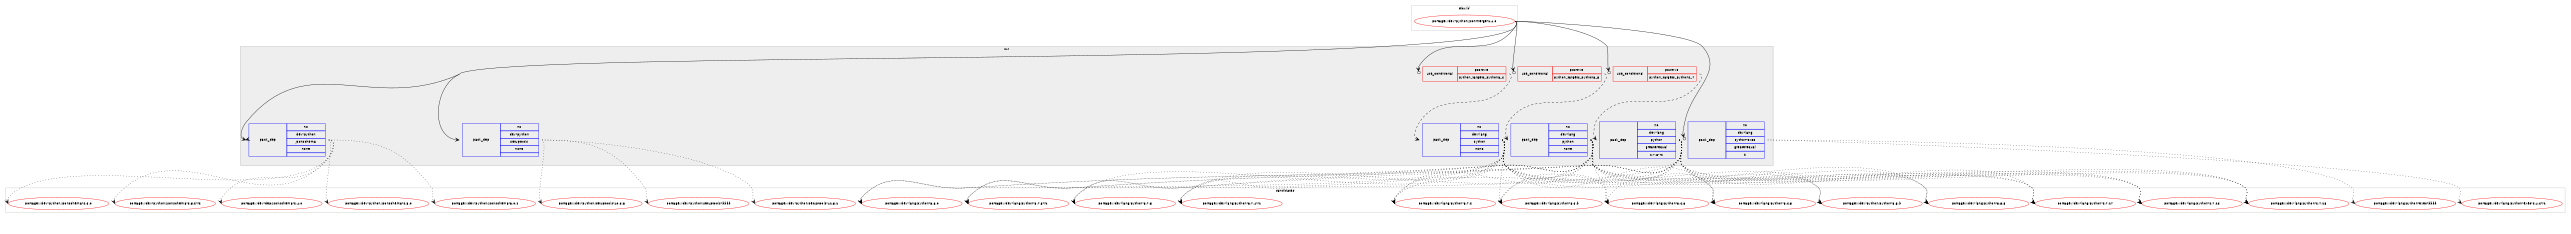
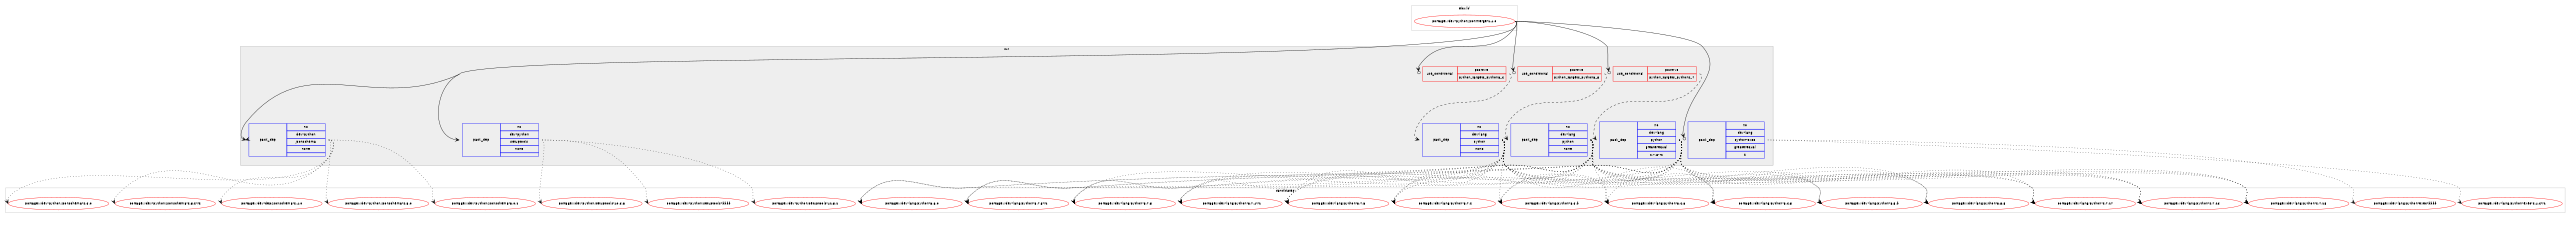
none -> (1339, 204)
(1872, 204) -> (1872, 204)
